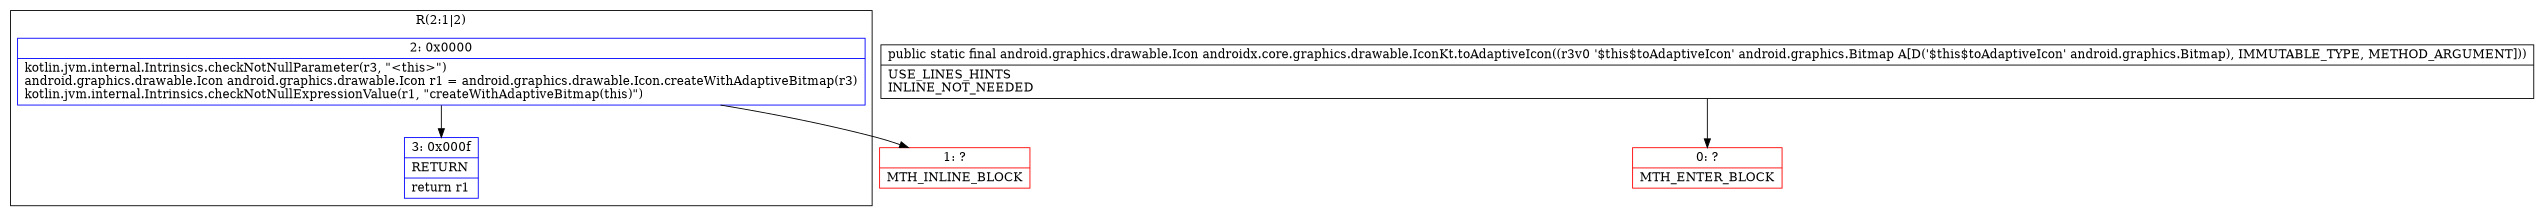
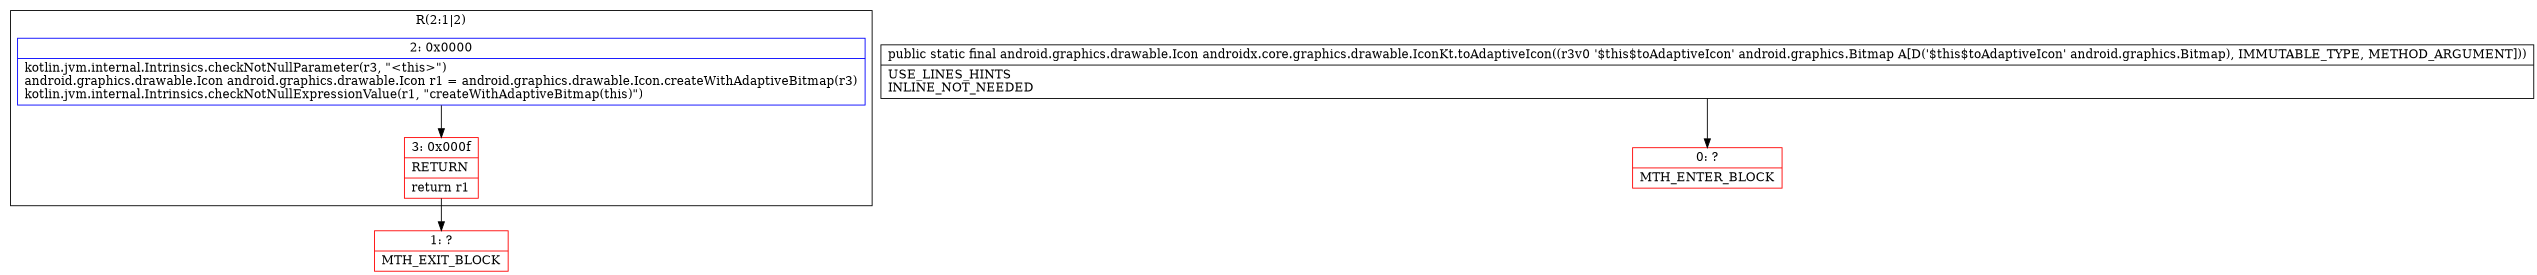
(811, 122) -> (441, 211)
(441, 168) -> (441, 168)
(955, 178) -> (441, 261)
